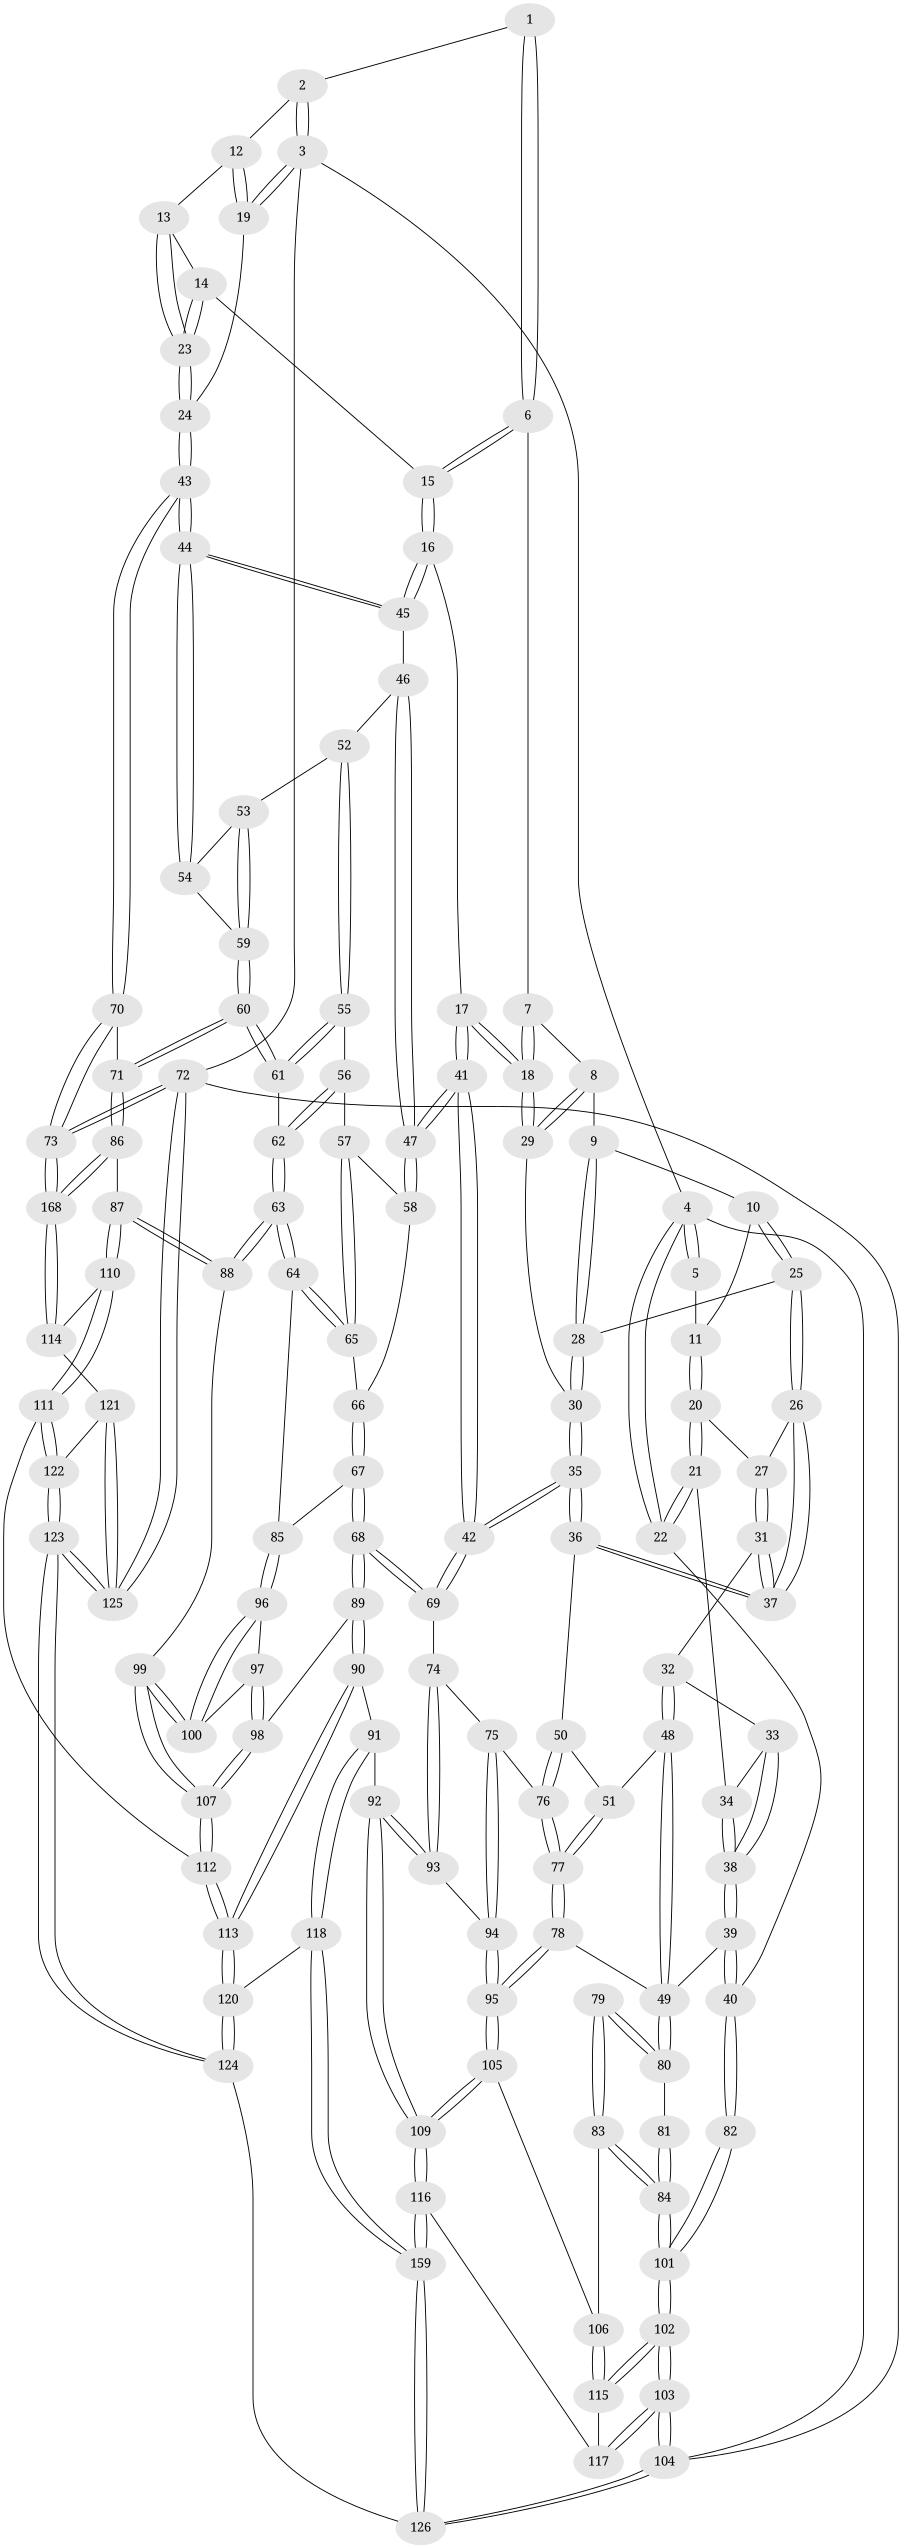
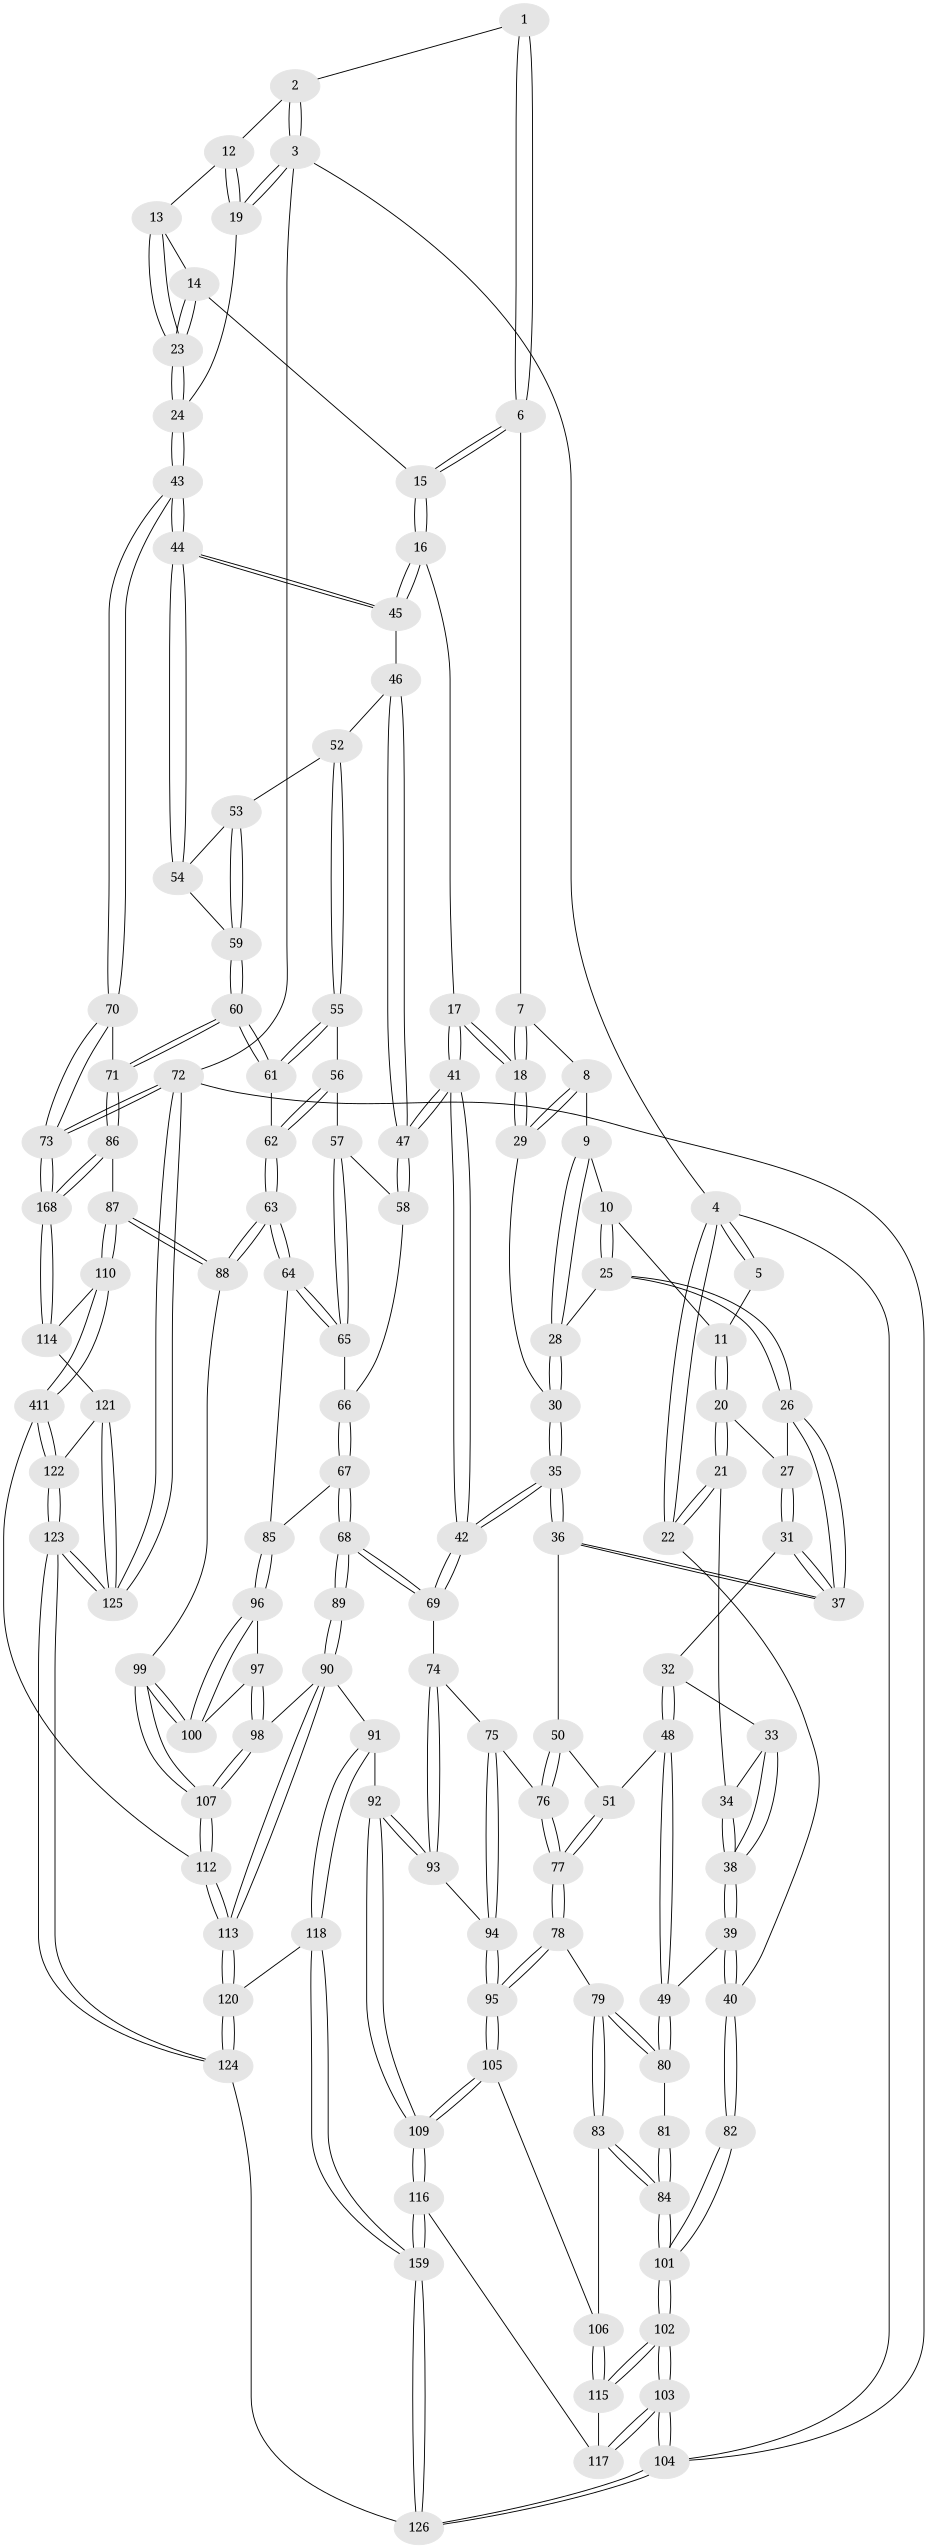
(44, 1406) -> (39, 1406)
(308, 1670) -> (292, 1703)
(611, 1967) -> (578, 1967)
